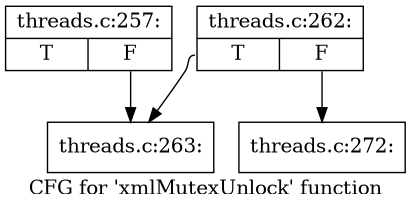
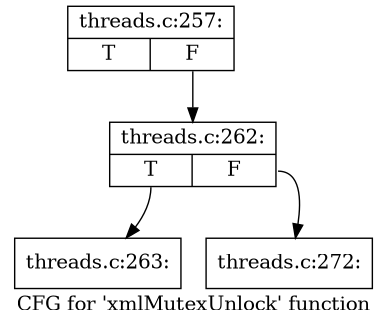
(131, 90) -> (193, 89)
